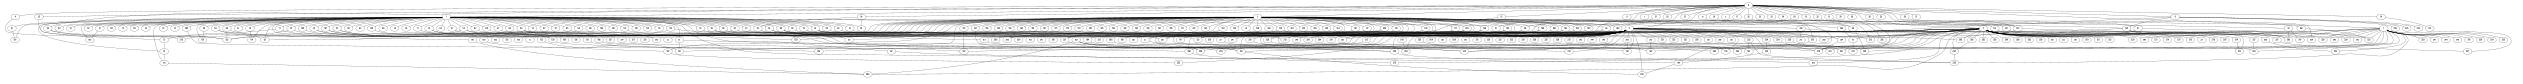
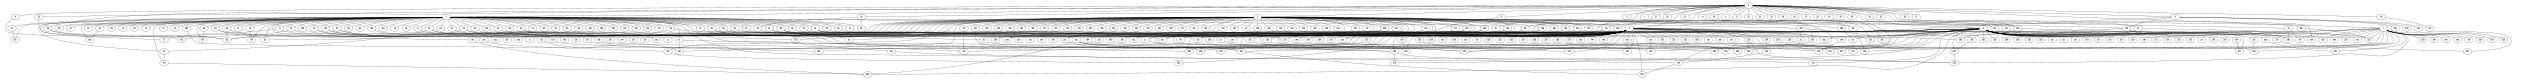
none -> (2121, 40)
(164, 46) -> (311, 44)
(1291, 60) -> (1395, 57)
